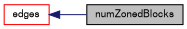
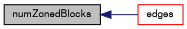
(73, 15) -> (125, 15)
